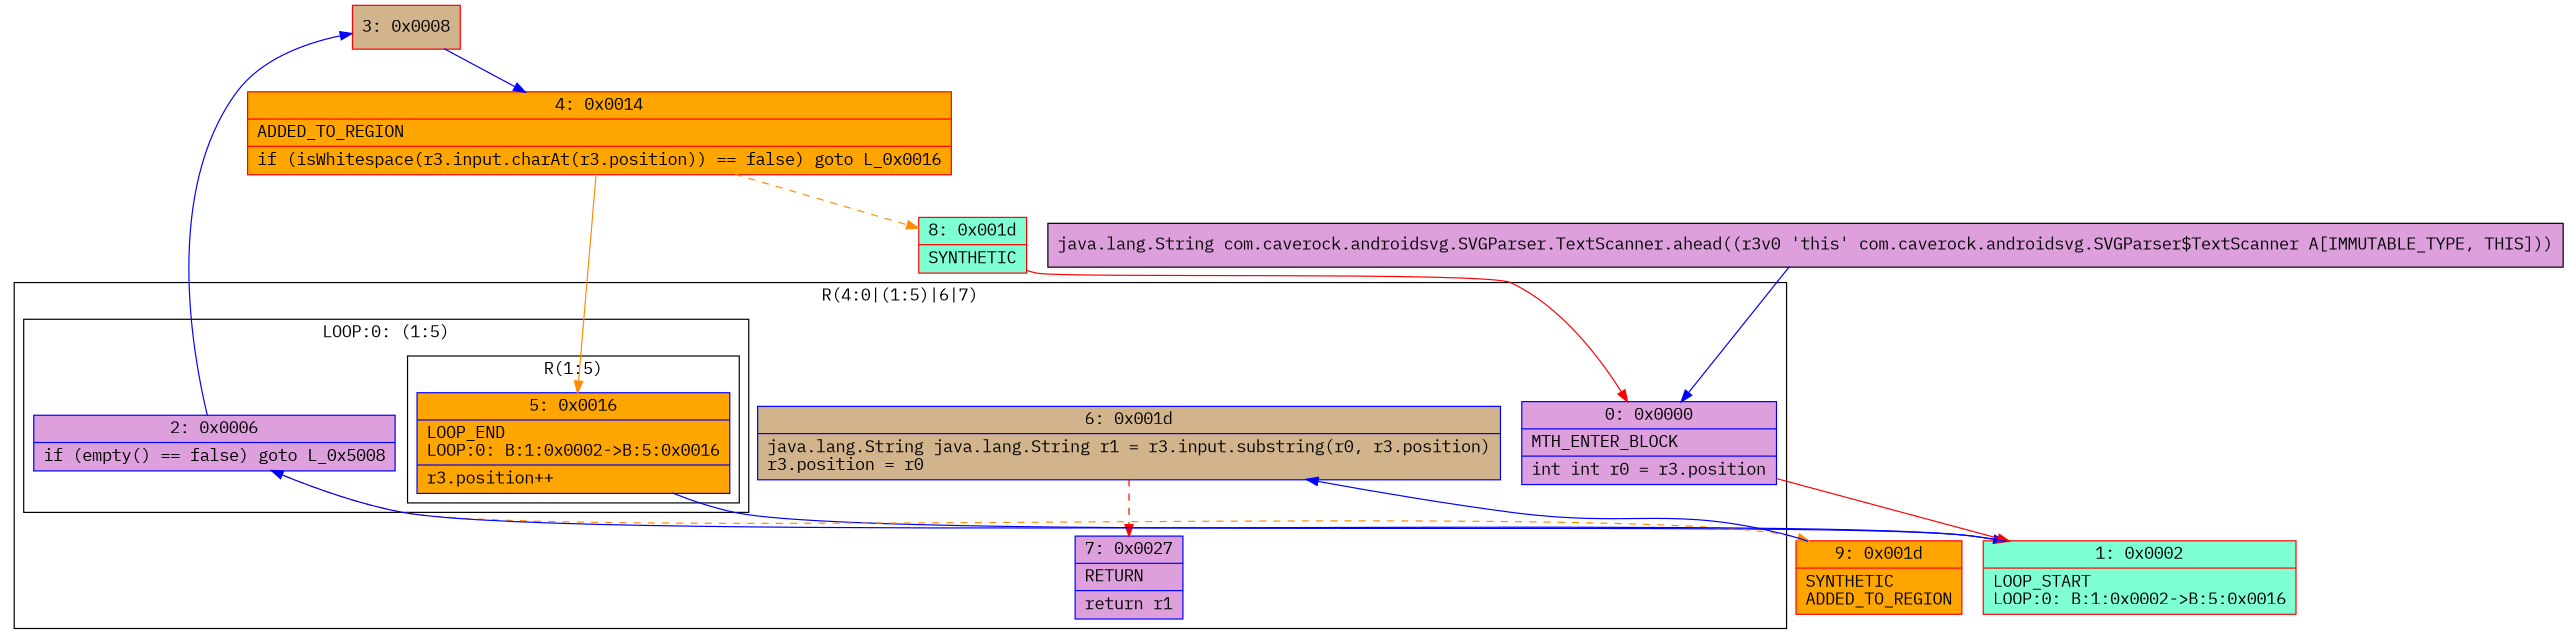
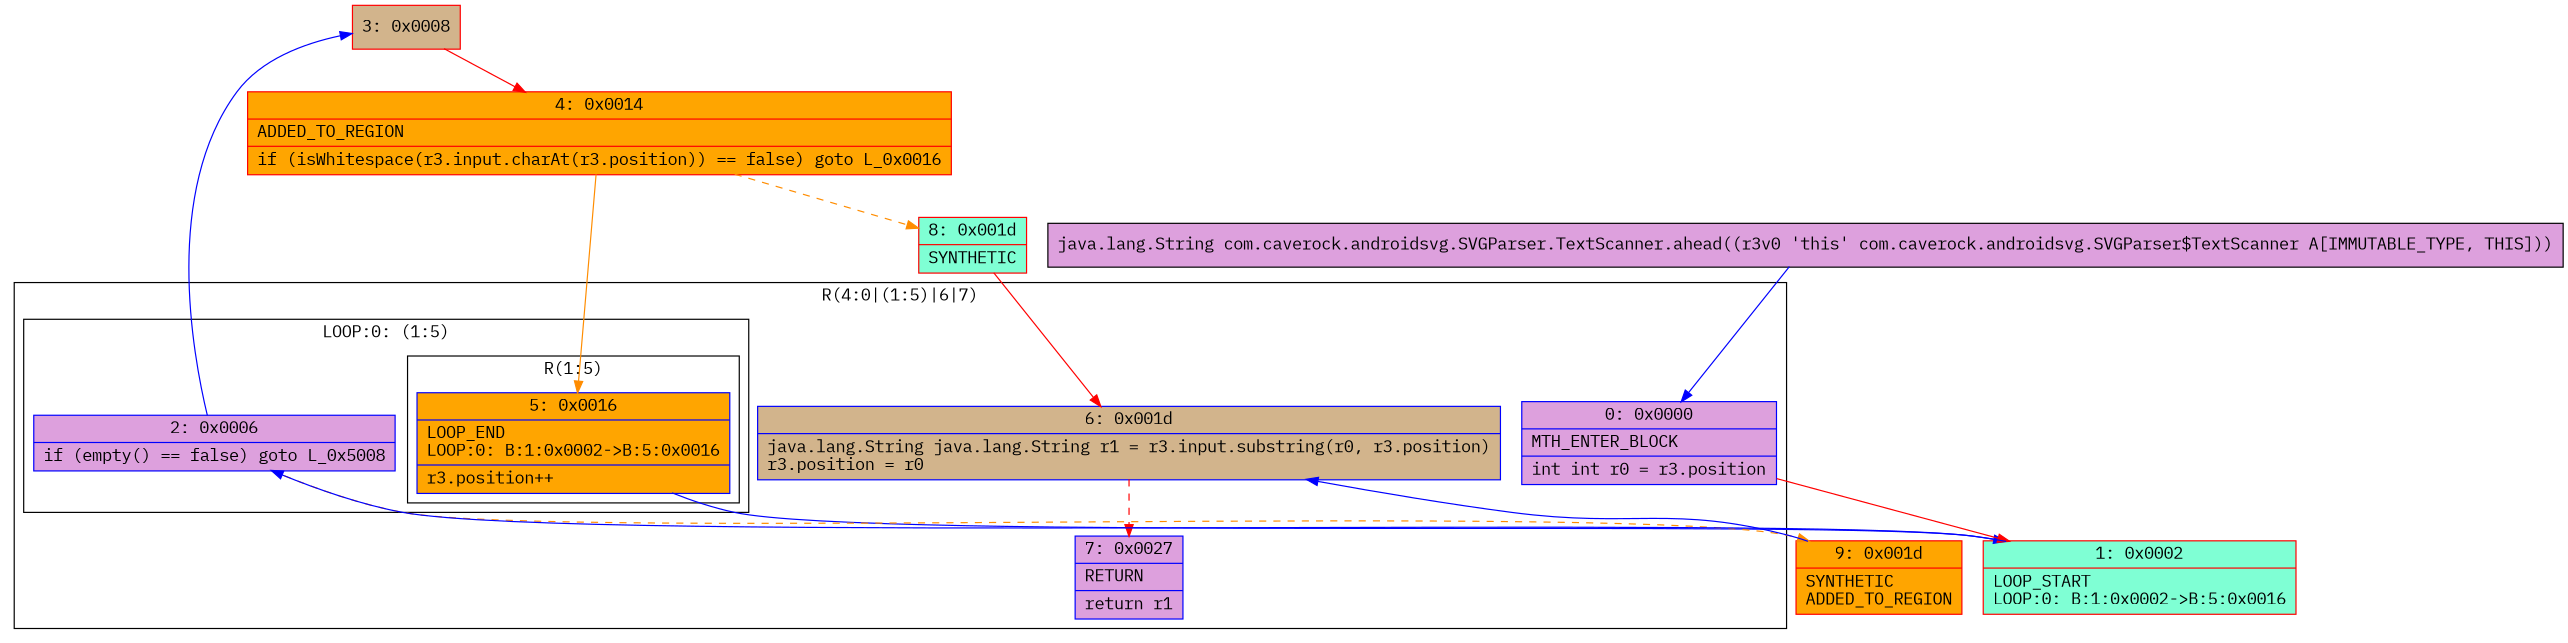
(480, 68) -> (480, 68)
(1347, 276) -> (1044, 335)
